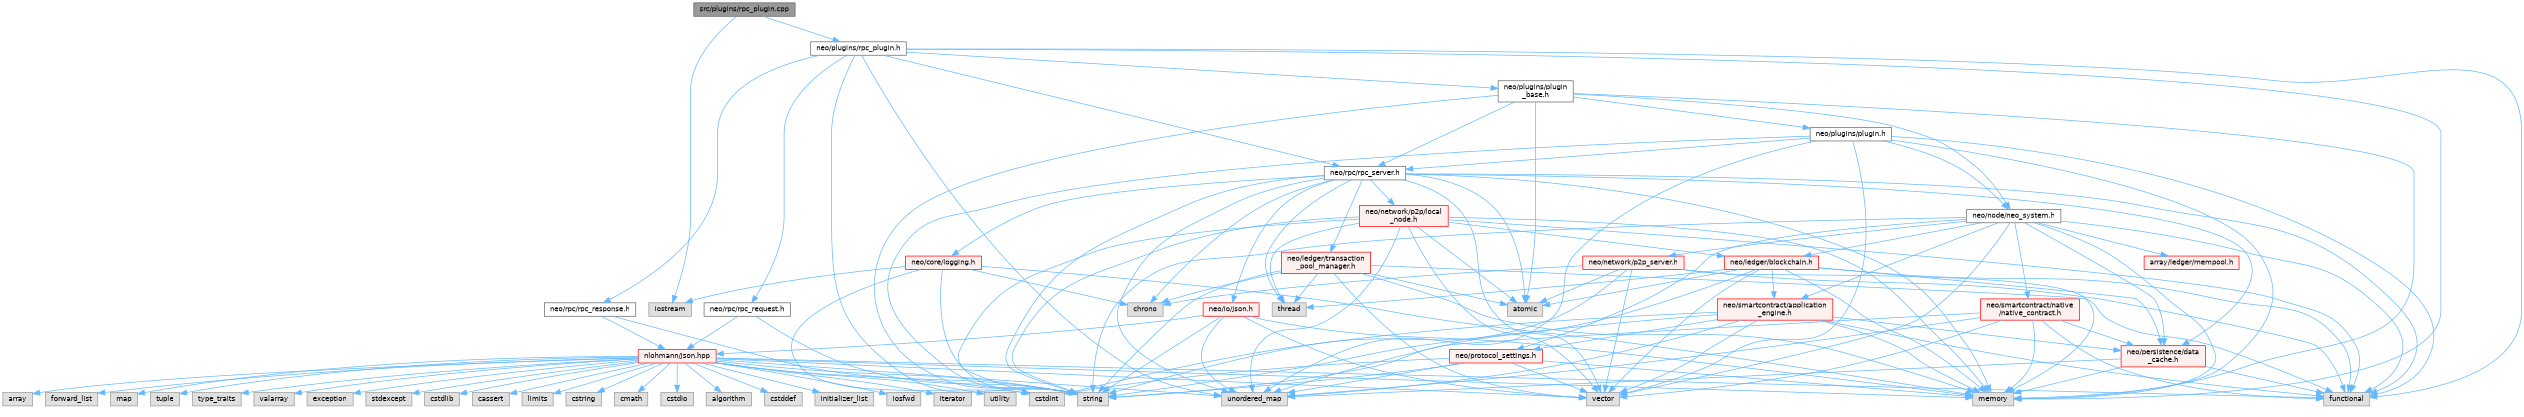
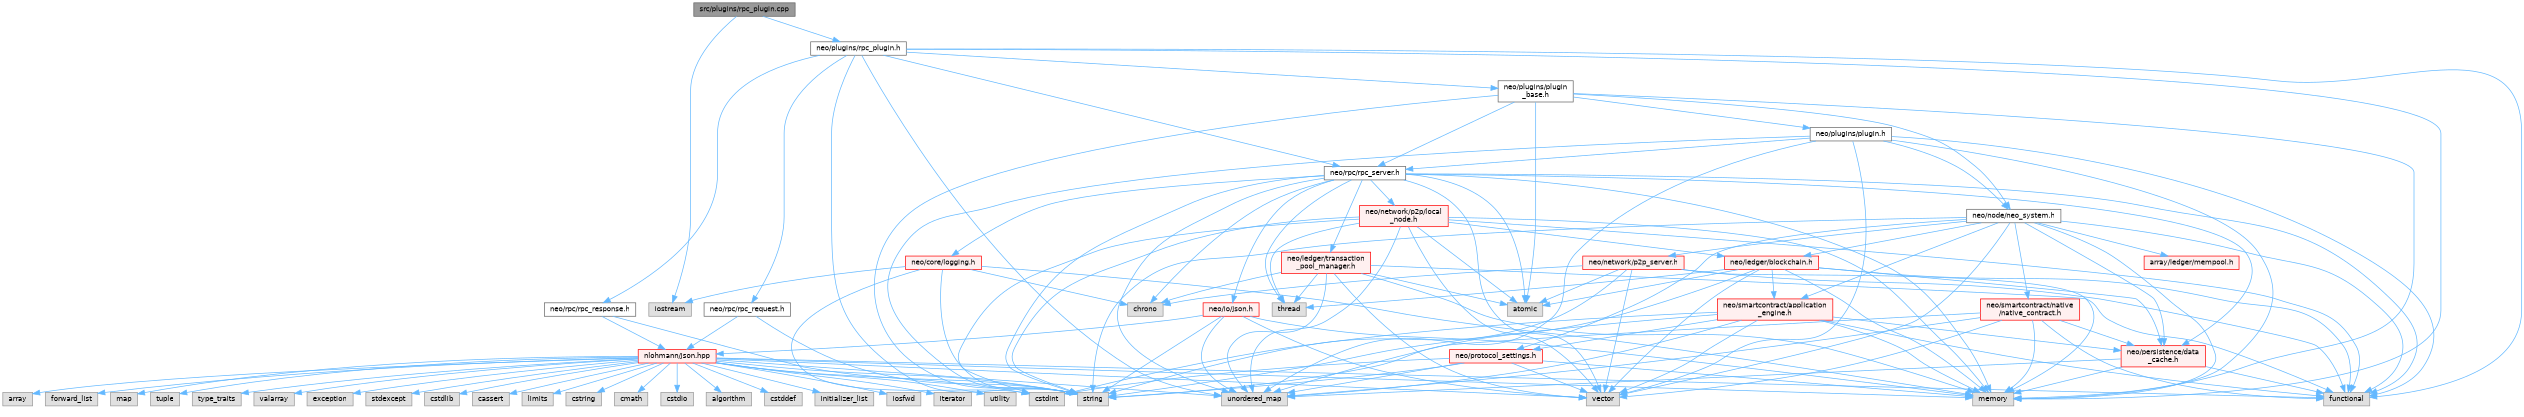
(1181, 310) -> (1259, 332)
